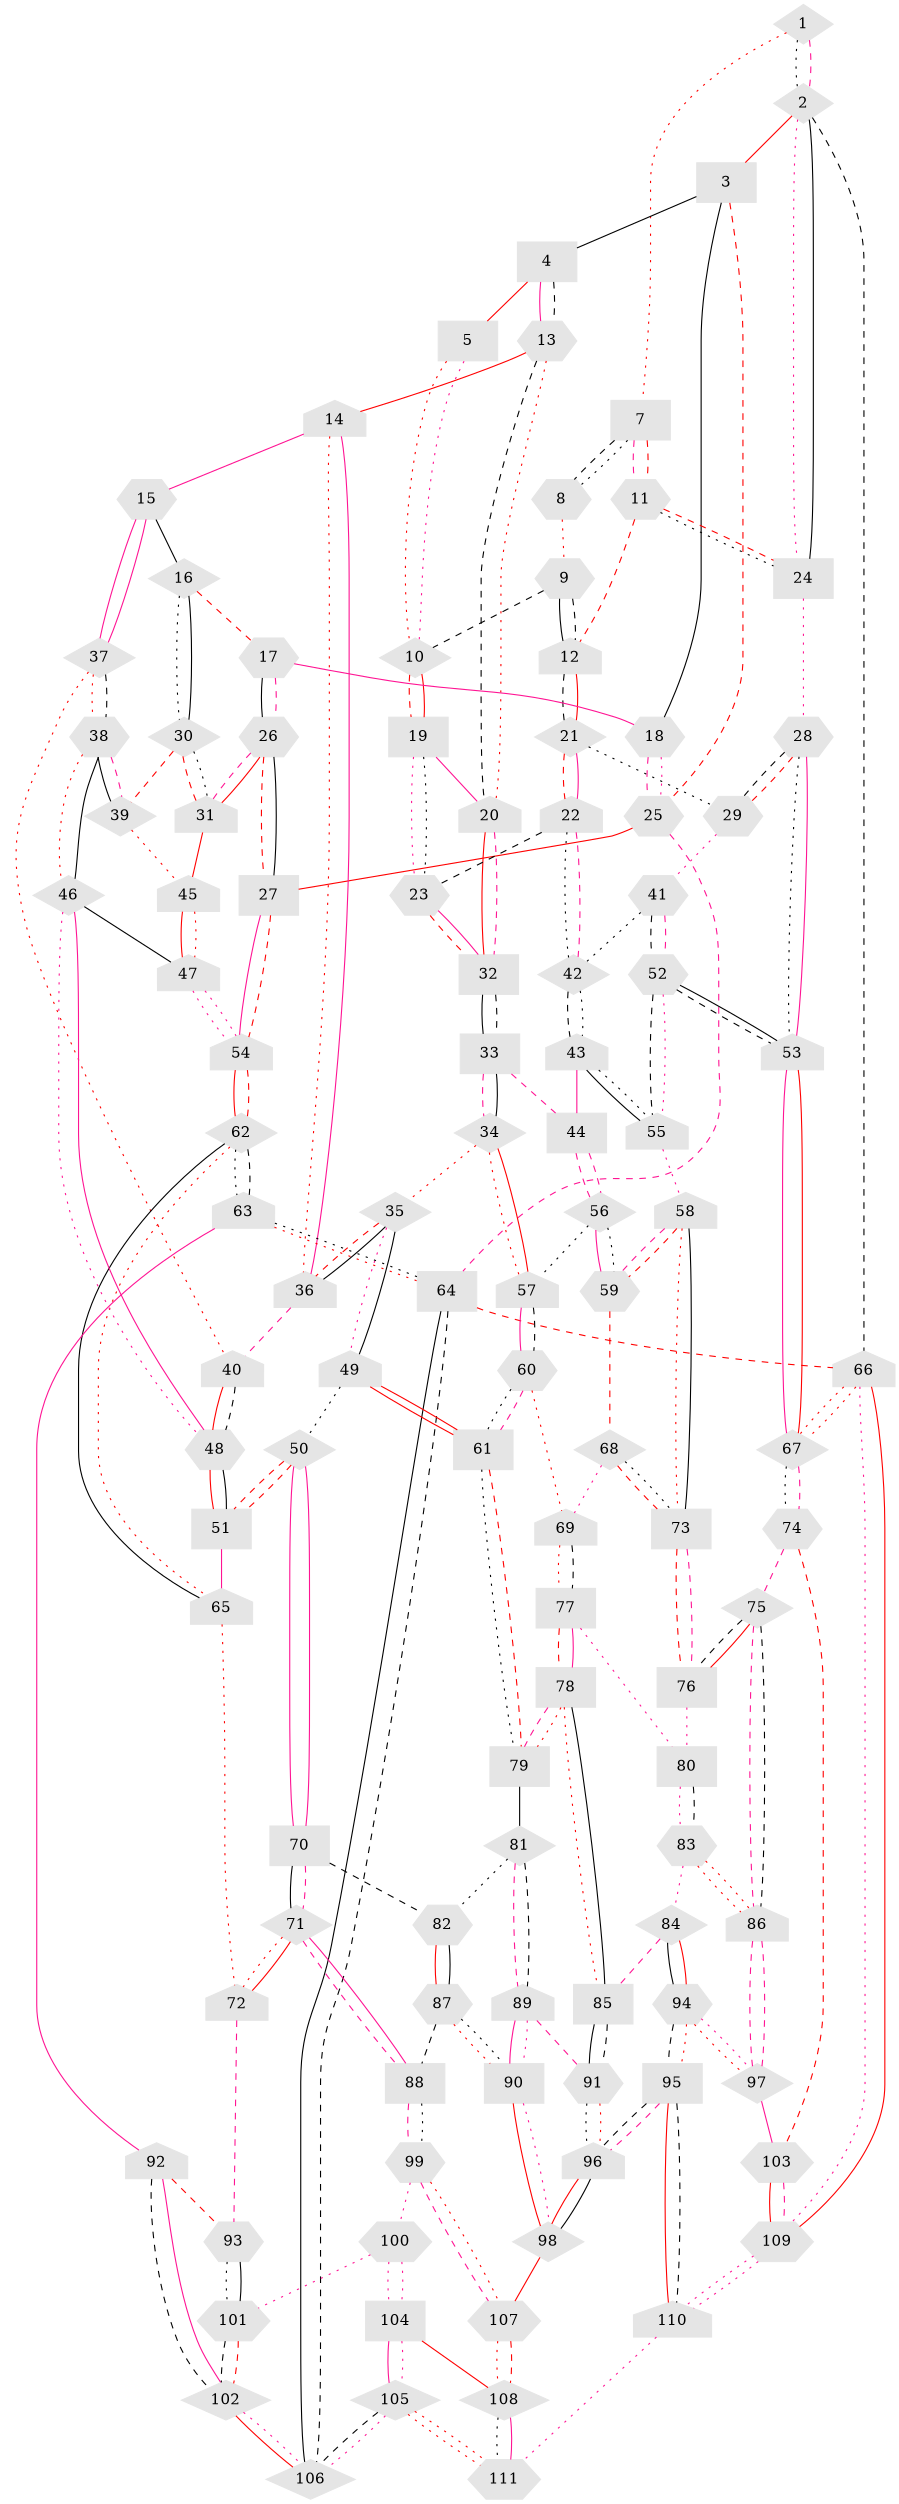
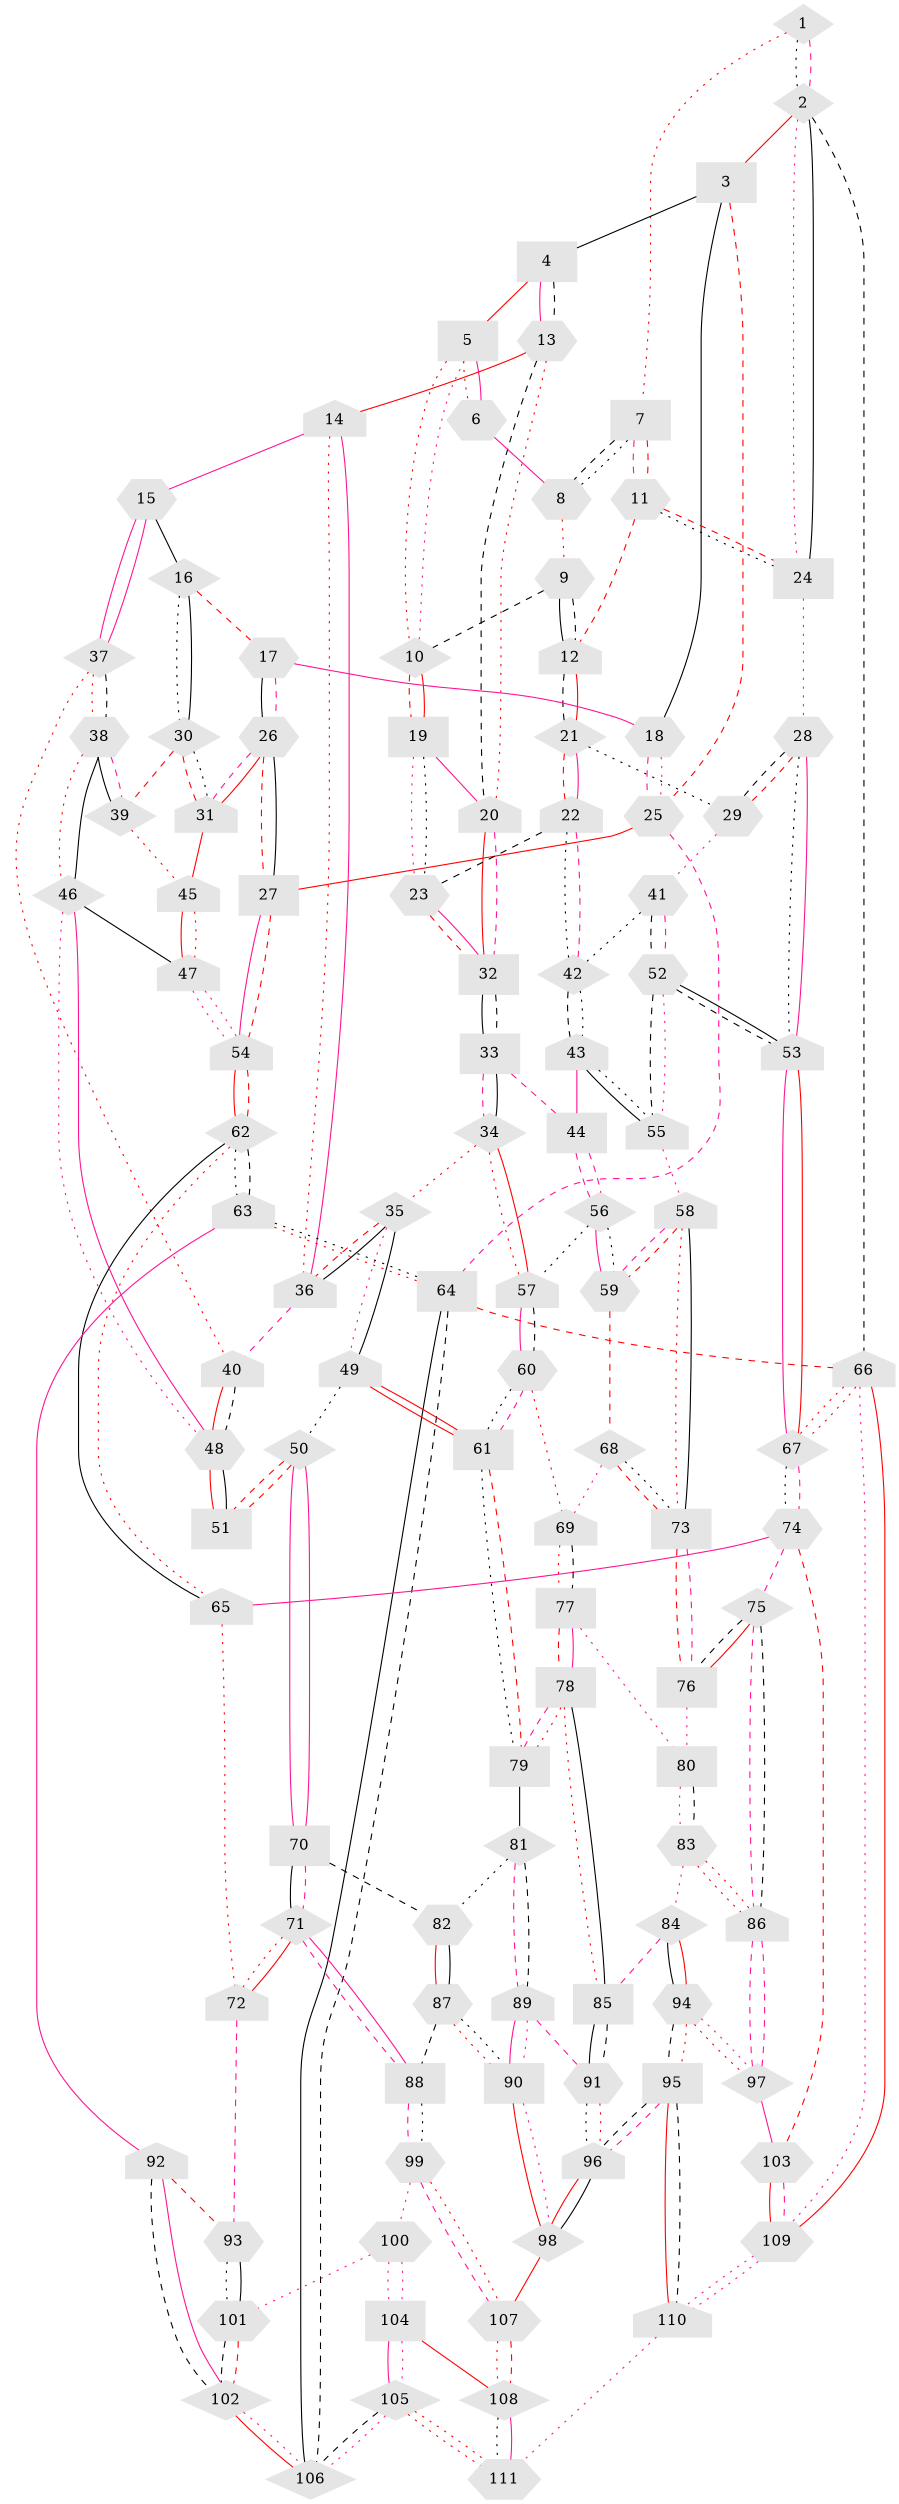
none -> (477, 420)
(222, 1569) -> (525, 1578)
